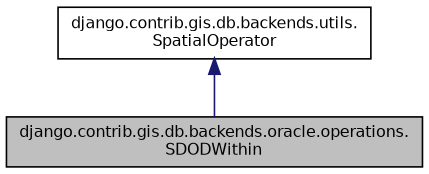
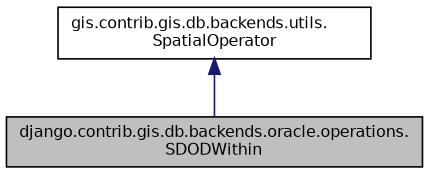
(214, 33) -> (214, 33)
